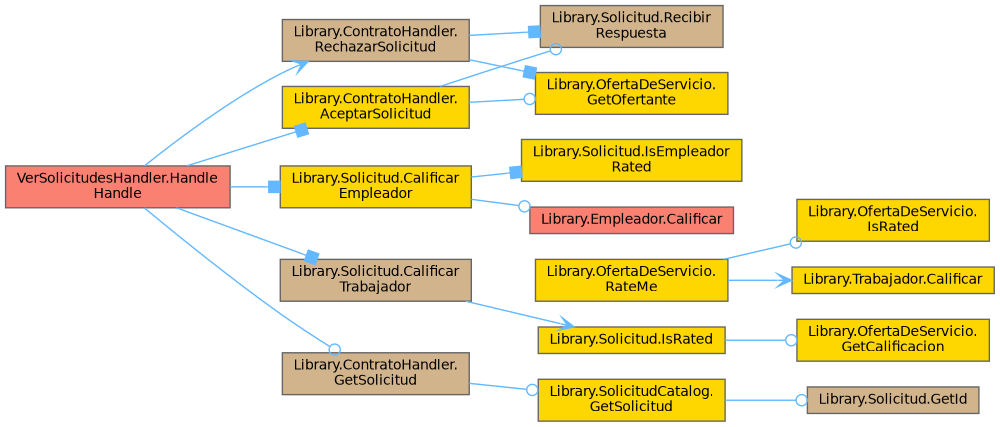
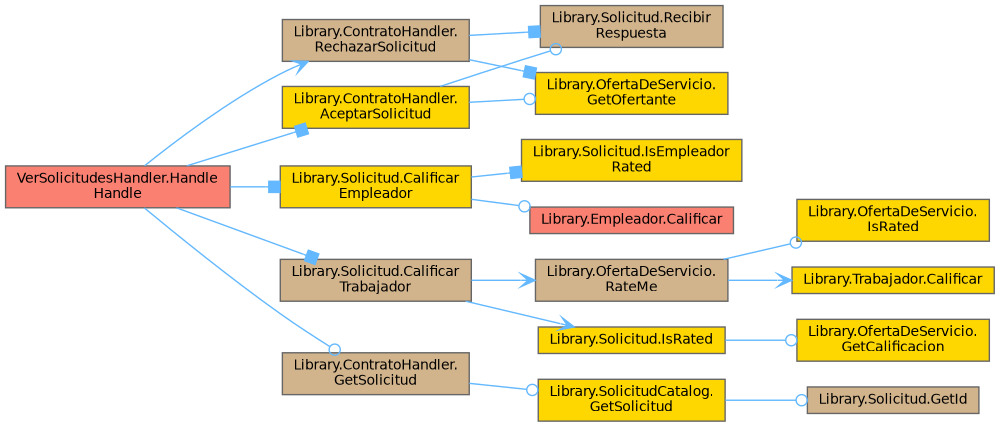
none -> (496, 280)
(632, 280) -> (632, 280)
